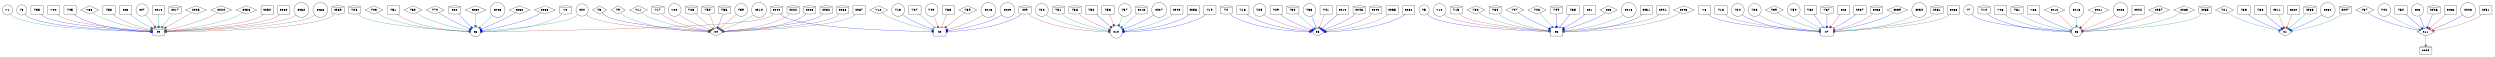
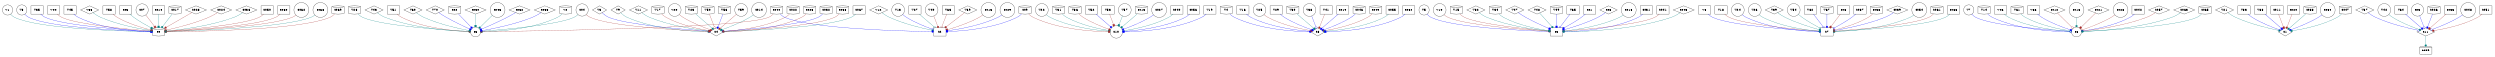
(2053, 23) -> (2053, 23)
